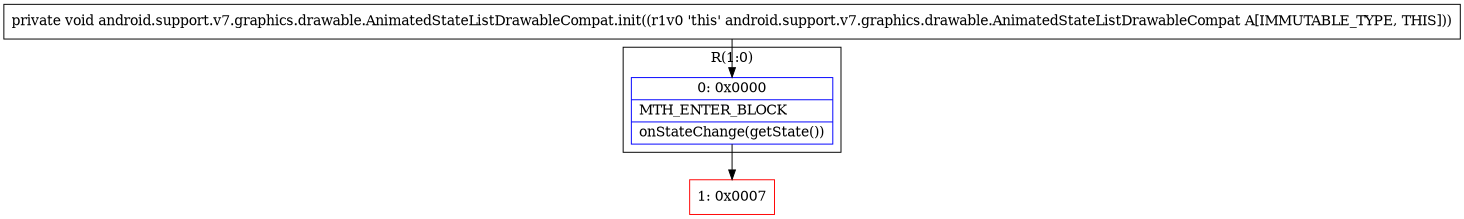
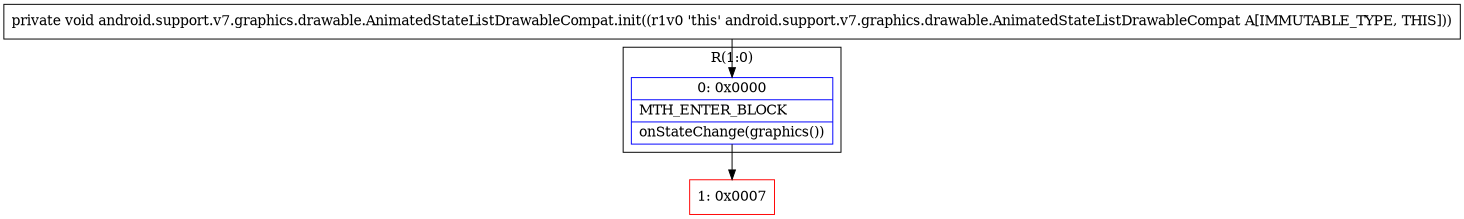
(732, 133) -> (732, 133)
